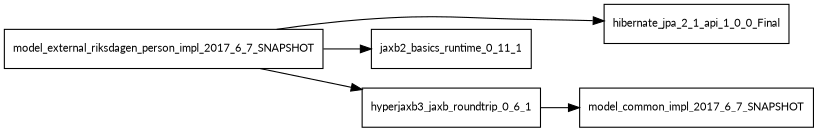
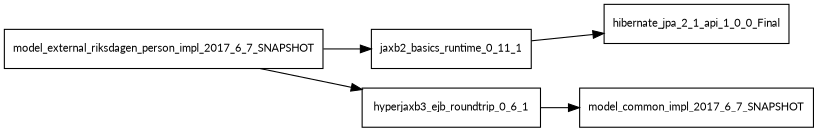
(434, 17) -> (562, 38)
(451, 108) -> (451, 108)
